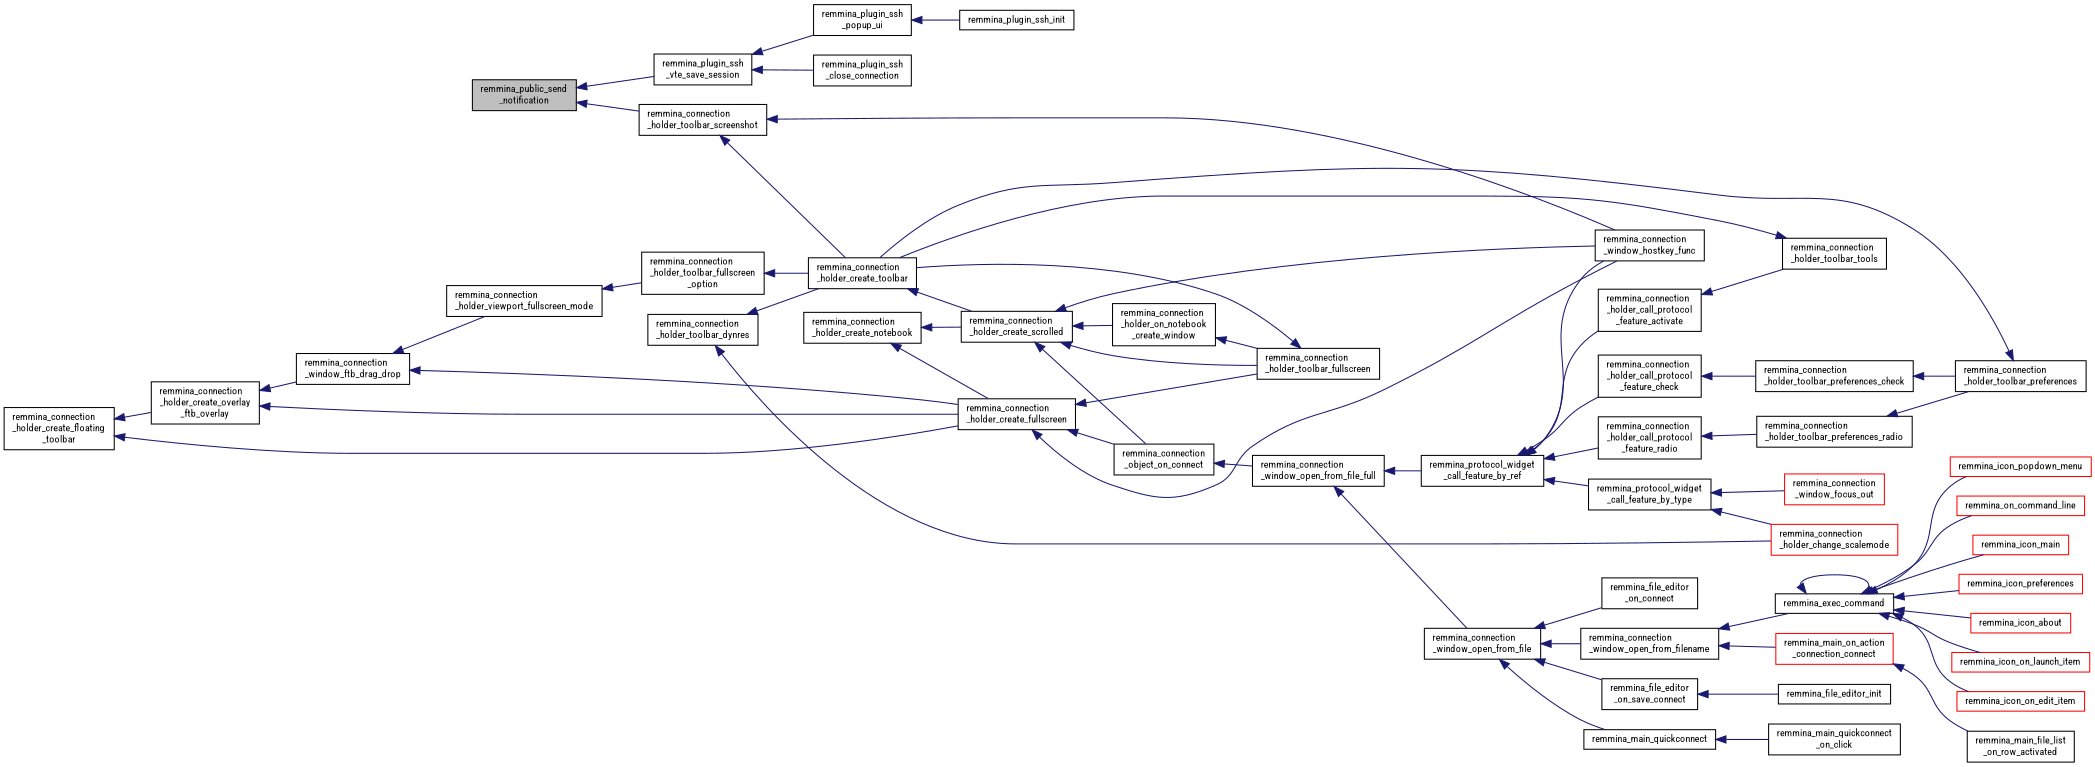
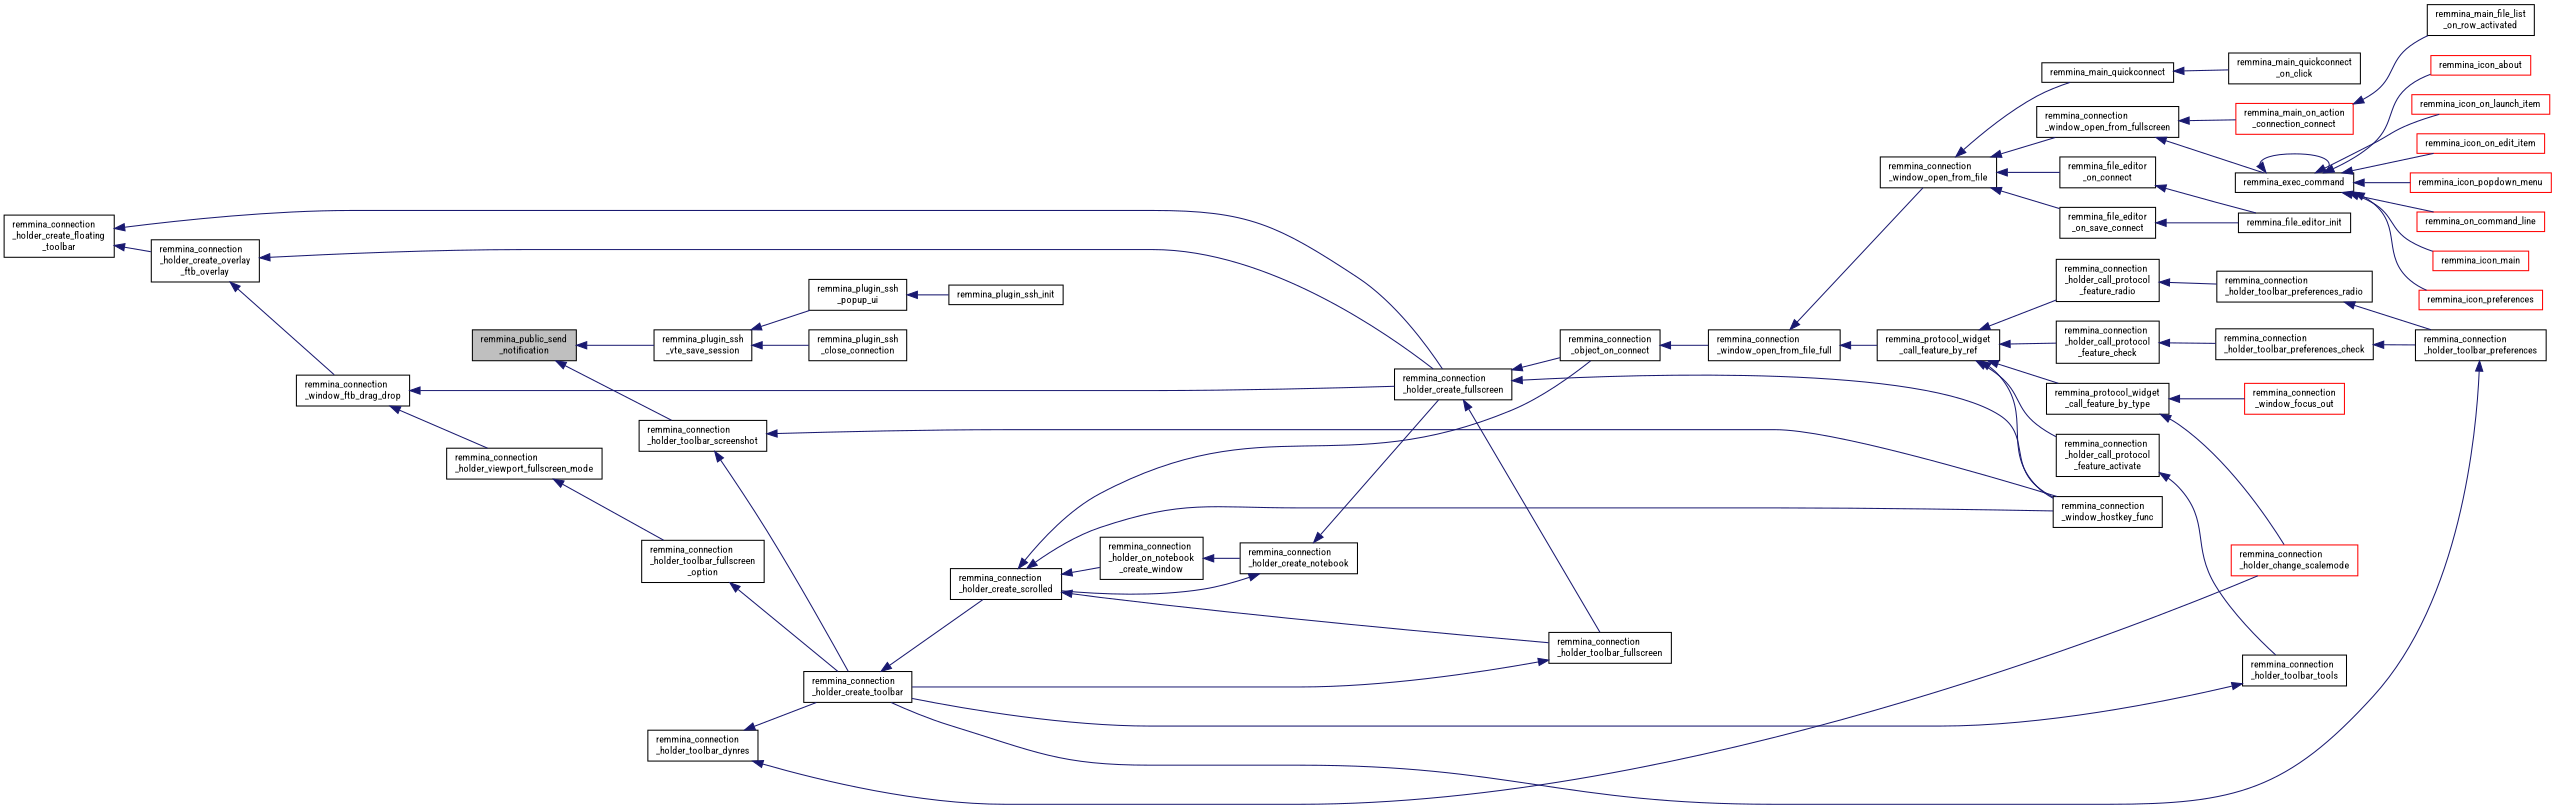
none -> (2211, 201)
(1241, 344) -> (1227, 558)
(1650, 644) -> (2108, 122)
